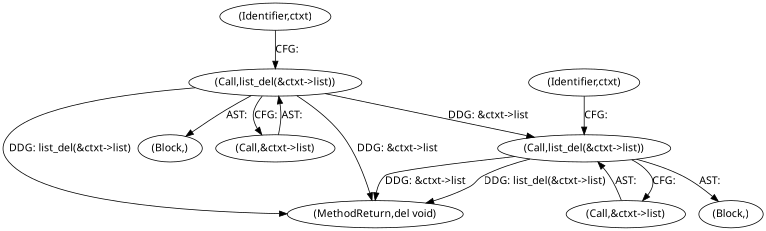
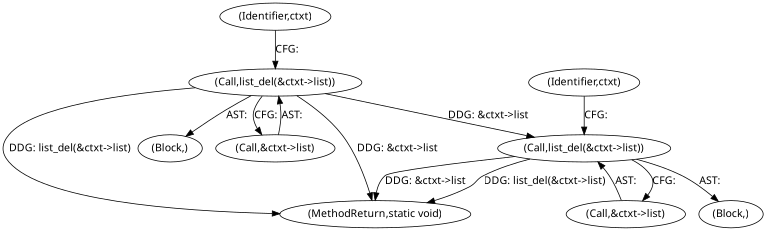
(375, 214) -> (375, 214)
